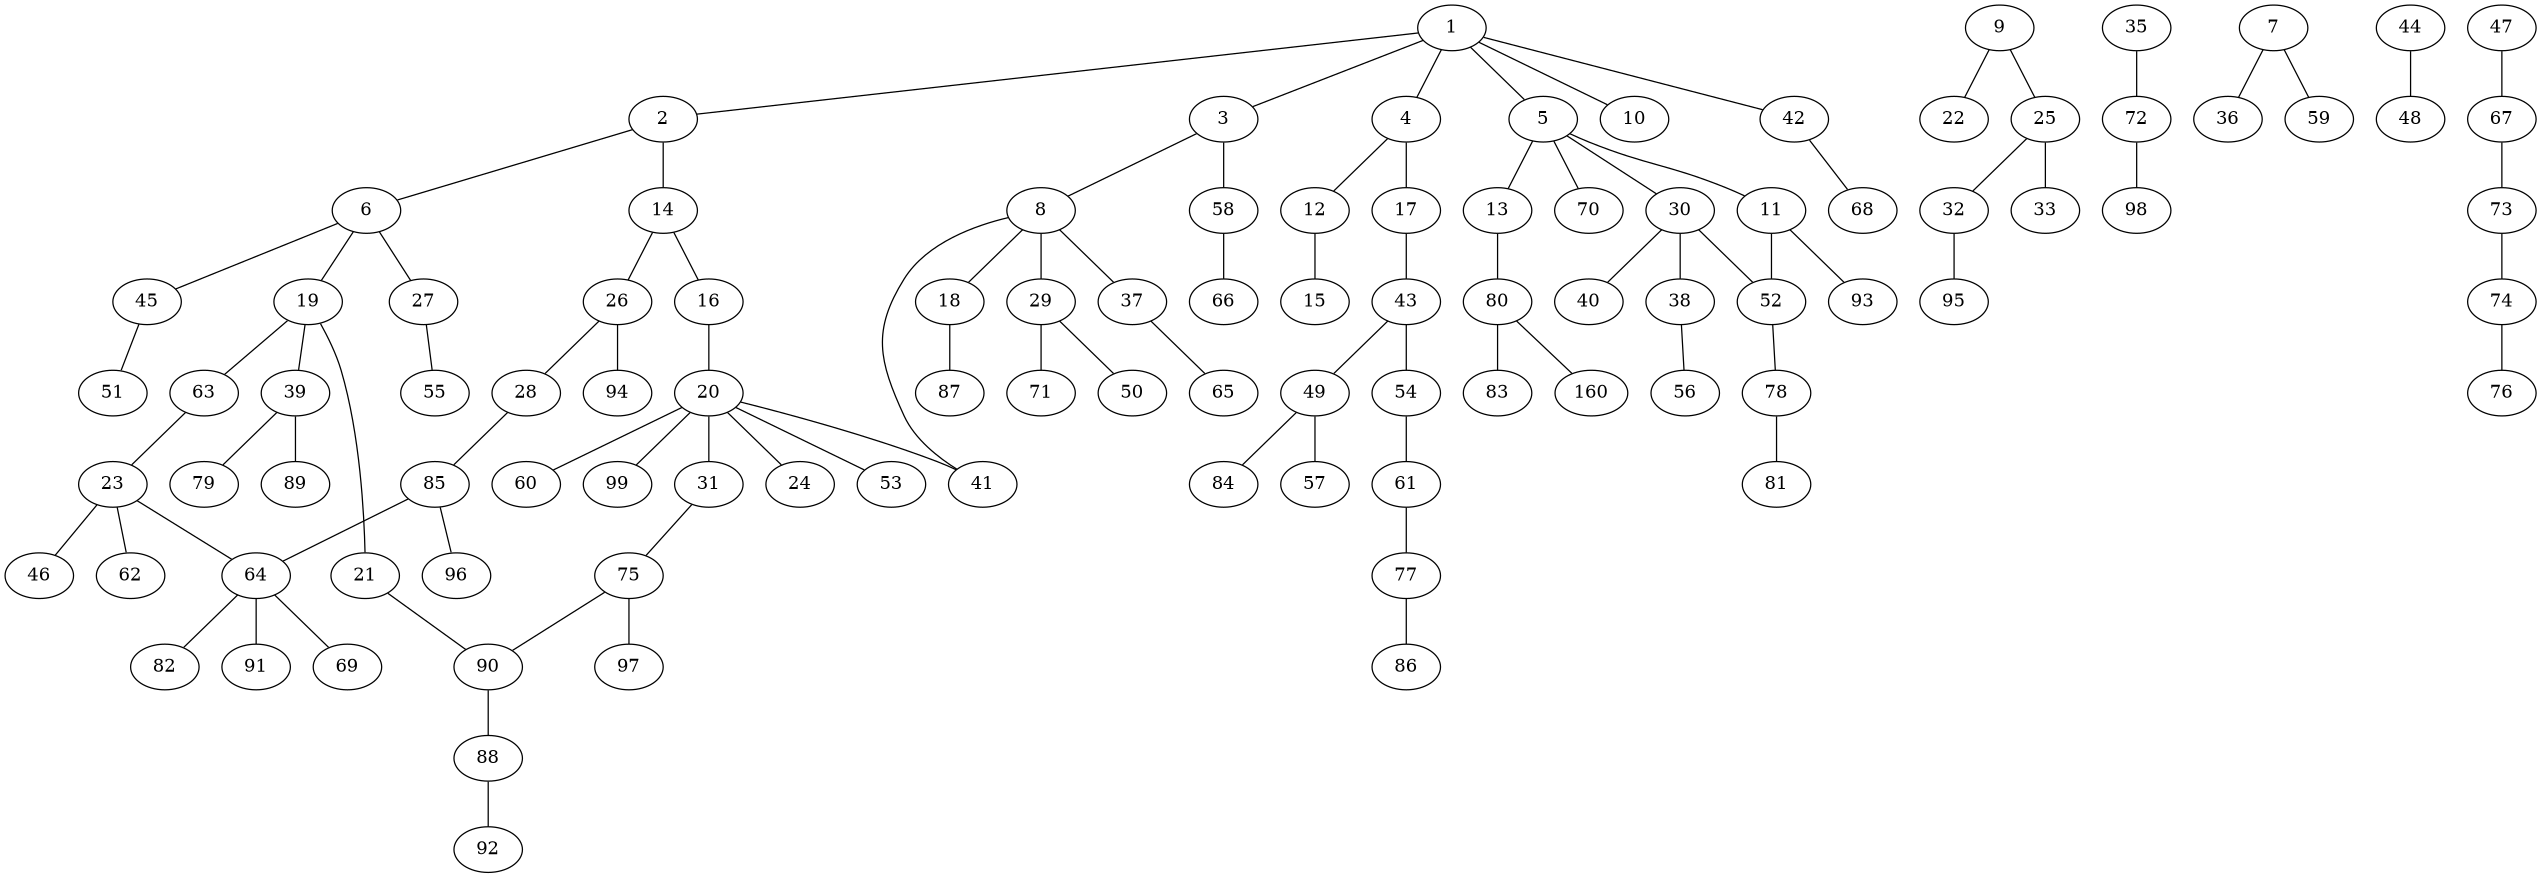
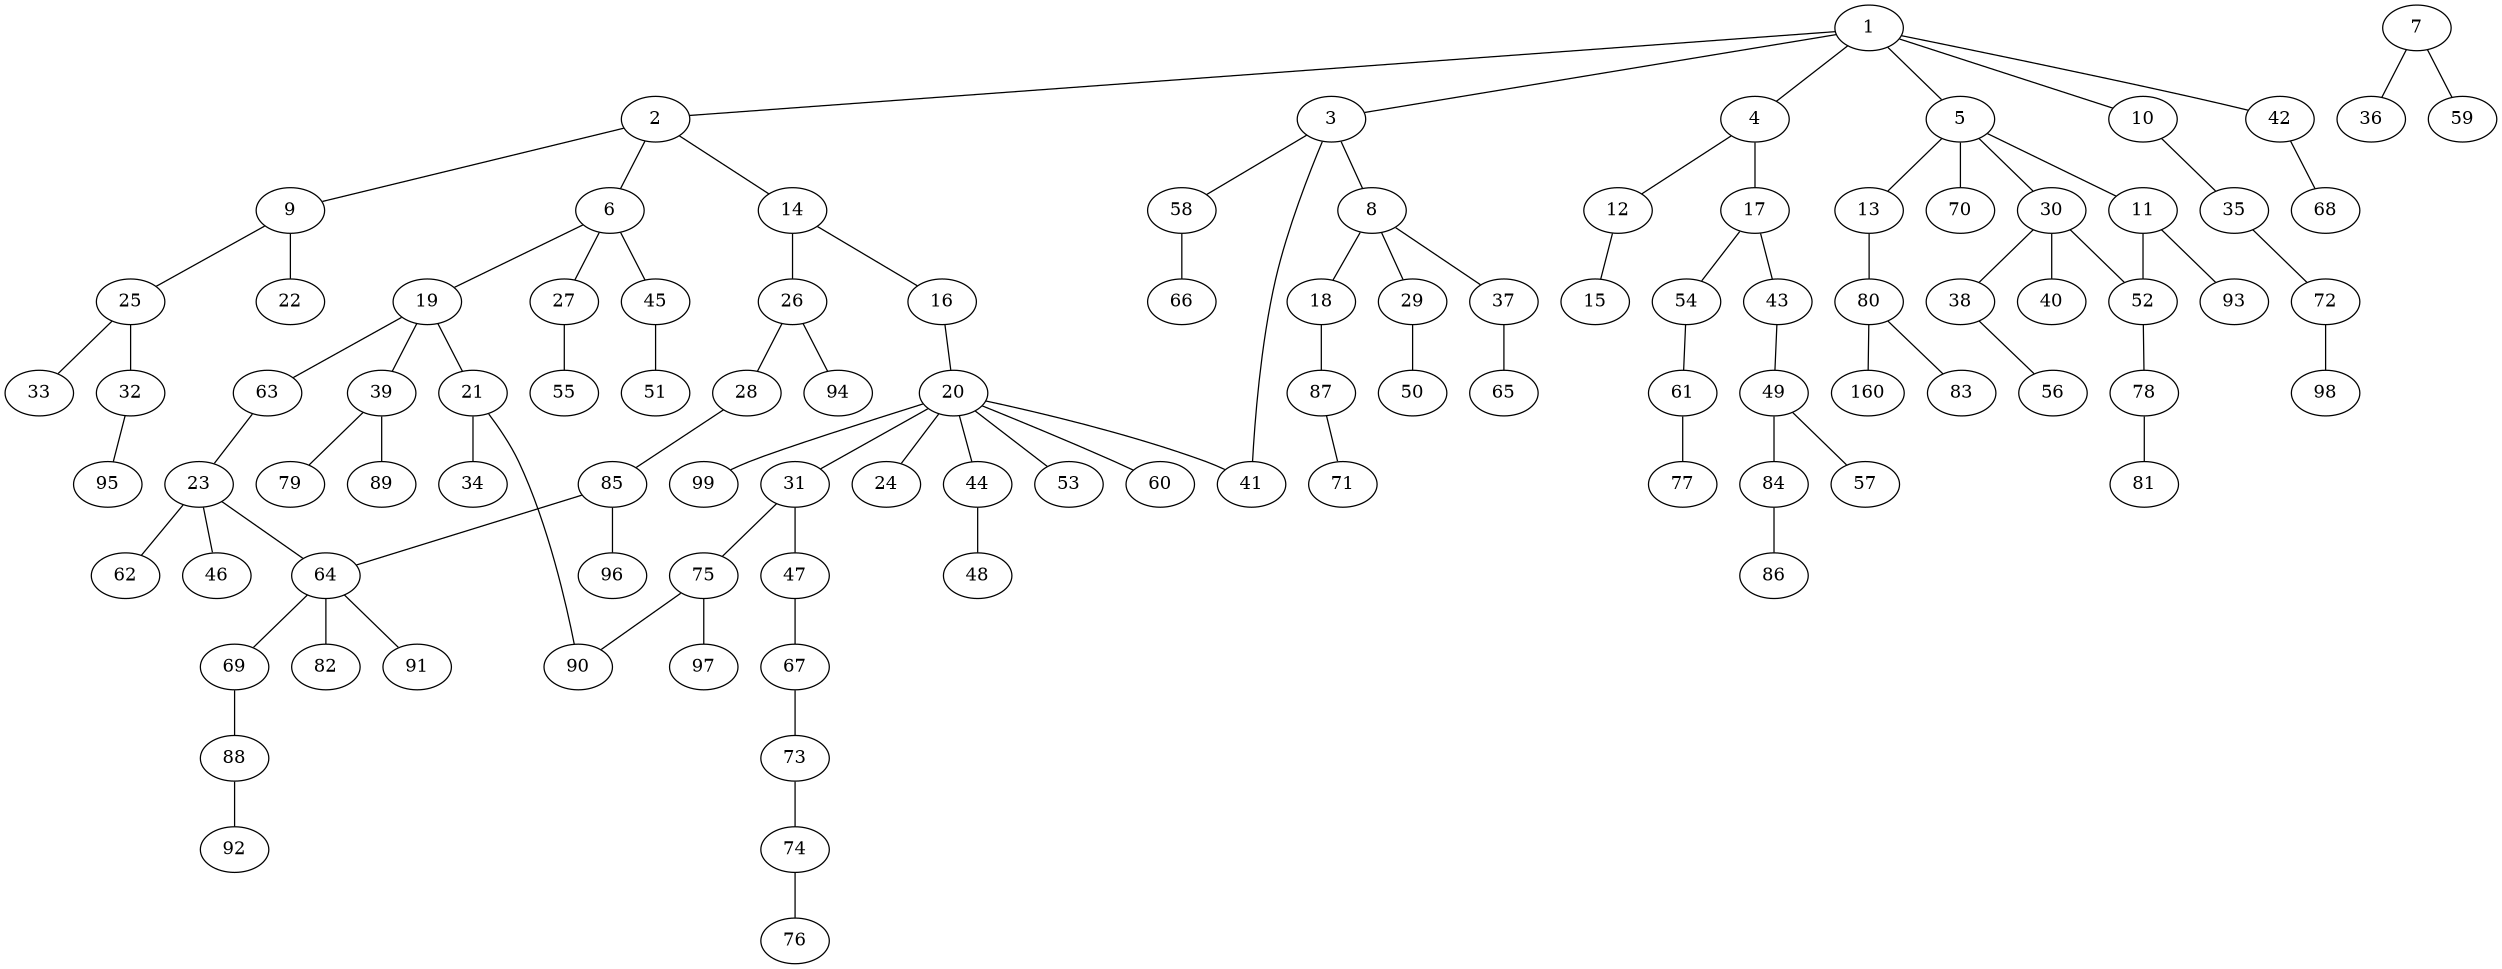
none -> (473, 165)
none -> (2189, 165)
(885, 323) -> (1272, 298)
(1041, 348) -> (1332, 439)
(1406, 348) -> (1721, 256)
none -> (966, 439)
none -> (473, 484)
none -> (795, 530)
(1406, 621) -> (1774, 530)
(488, 713) -> (235, 713)
